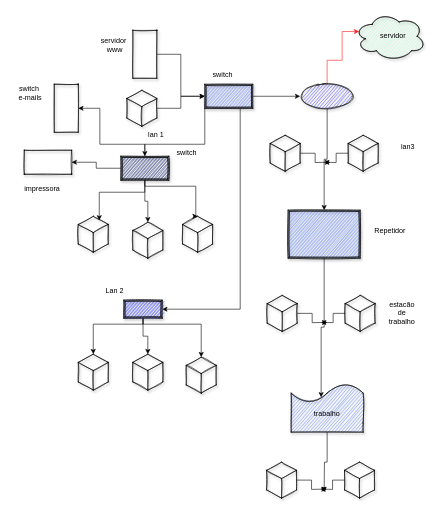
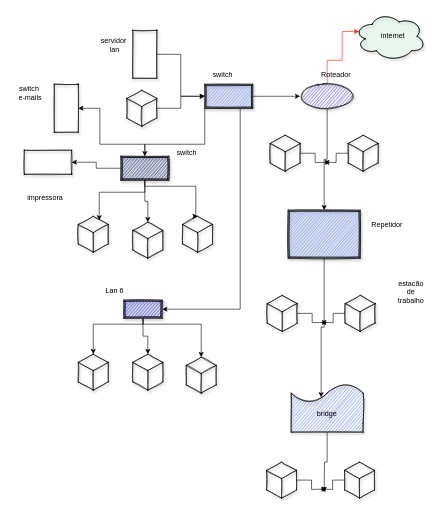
(393, 36) -> (393, 36)
(115, 45) -> (115, 45)
none -> (336, 75)
(156, 135) -> none
(408, 147) -> none
(42, 189) -> (45, 198)
(390, 231) -> (387, 225)
(115, 291) -> (115, 291)
(402, 314) -> (411, 293)
(327, 414) -> (327, 414)
